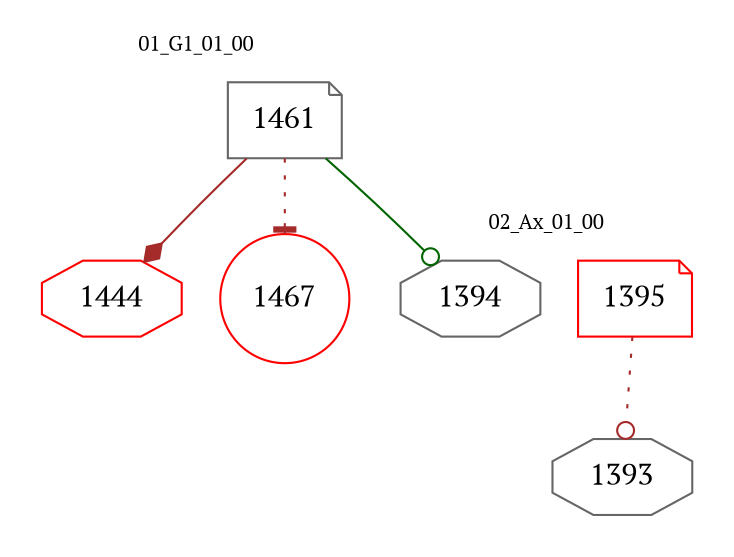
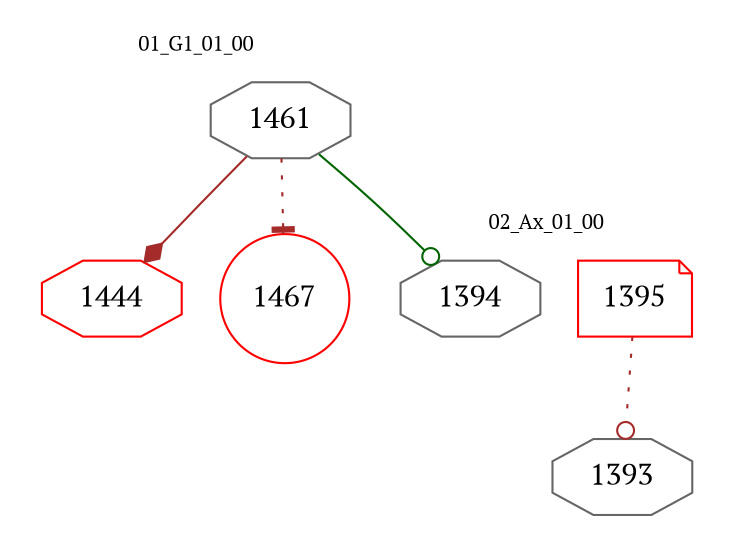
(285, 120) -> (281, 120)
